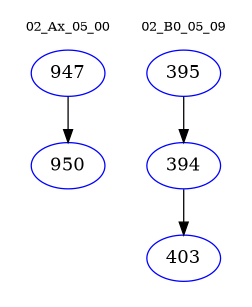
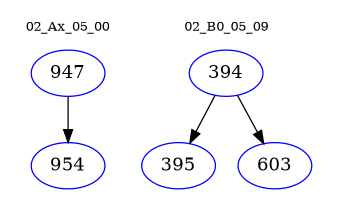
(184, 113) -> (206, 113)
(68, 166) -> (68, 166)
(184, 258) -> (275, 166)
